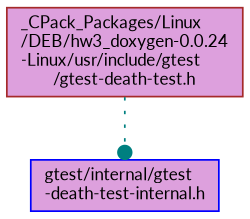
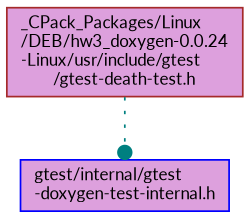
(125, 186) -> (125, 186)
